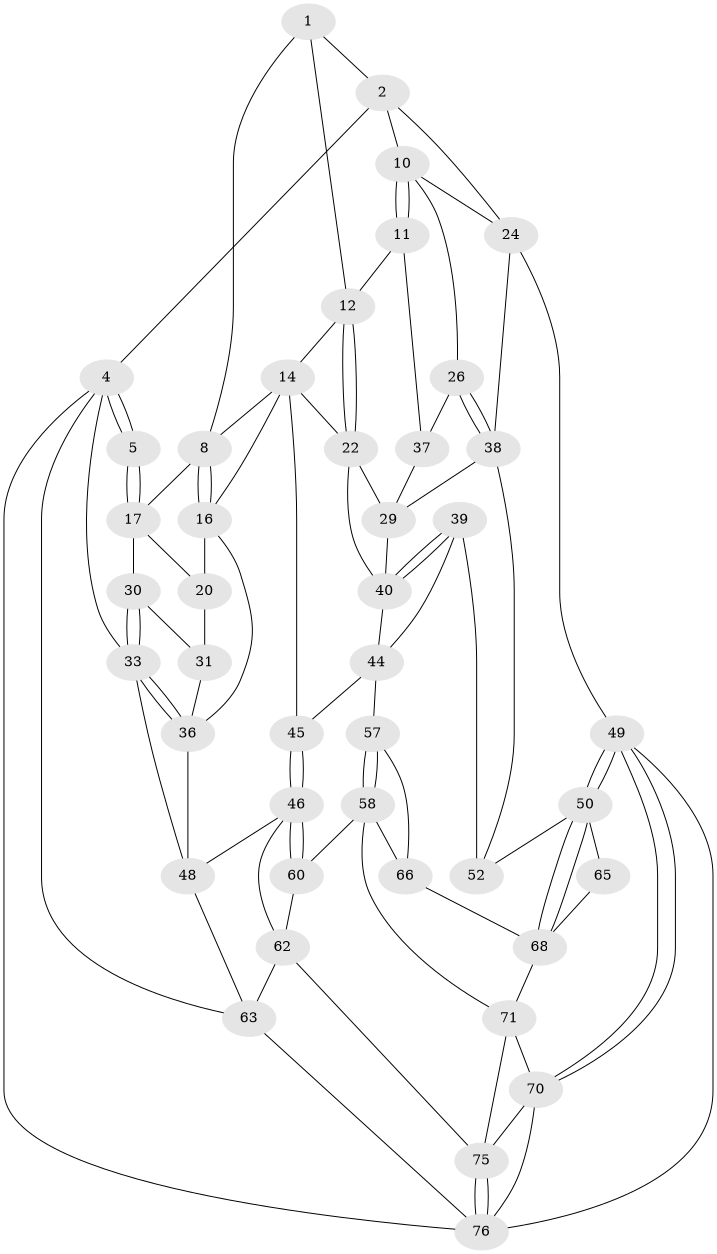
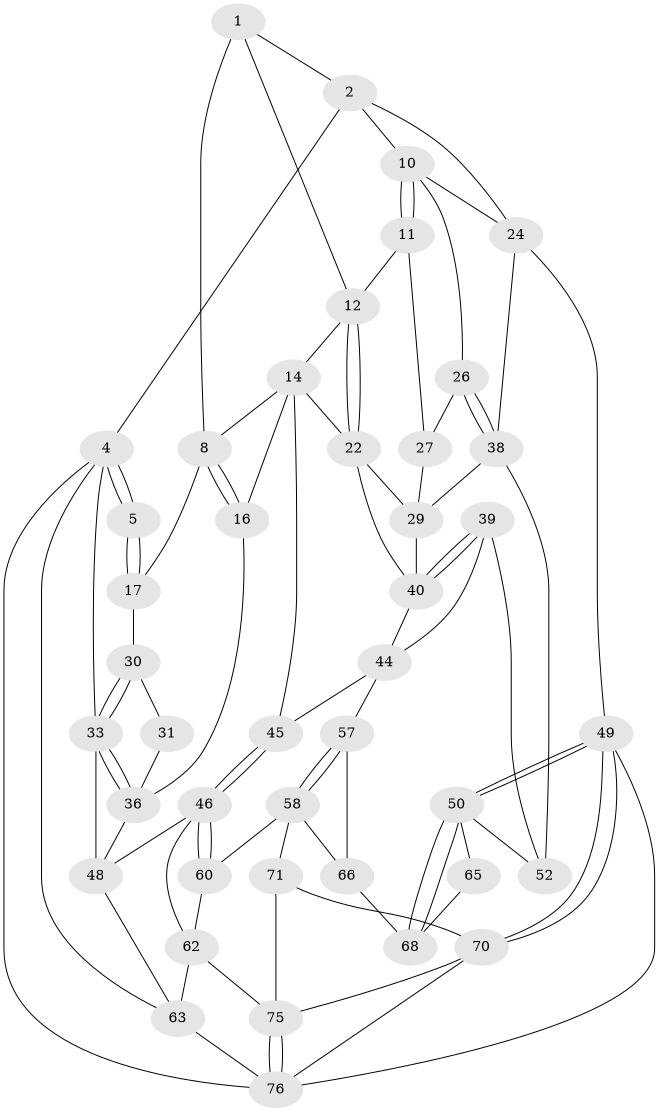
(422, 449) -> (425, 449)
(205, 591) -> none
(525, 983) -> none
